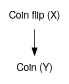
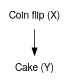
(35, 68) -> (35, 68)
